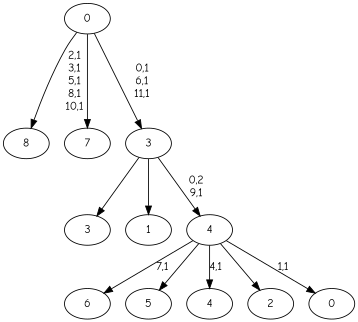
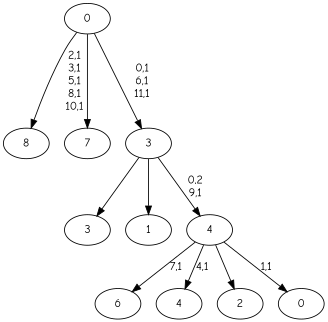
(149, 304) -> none
